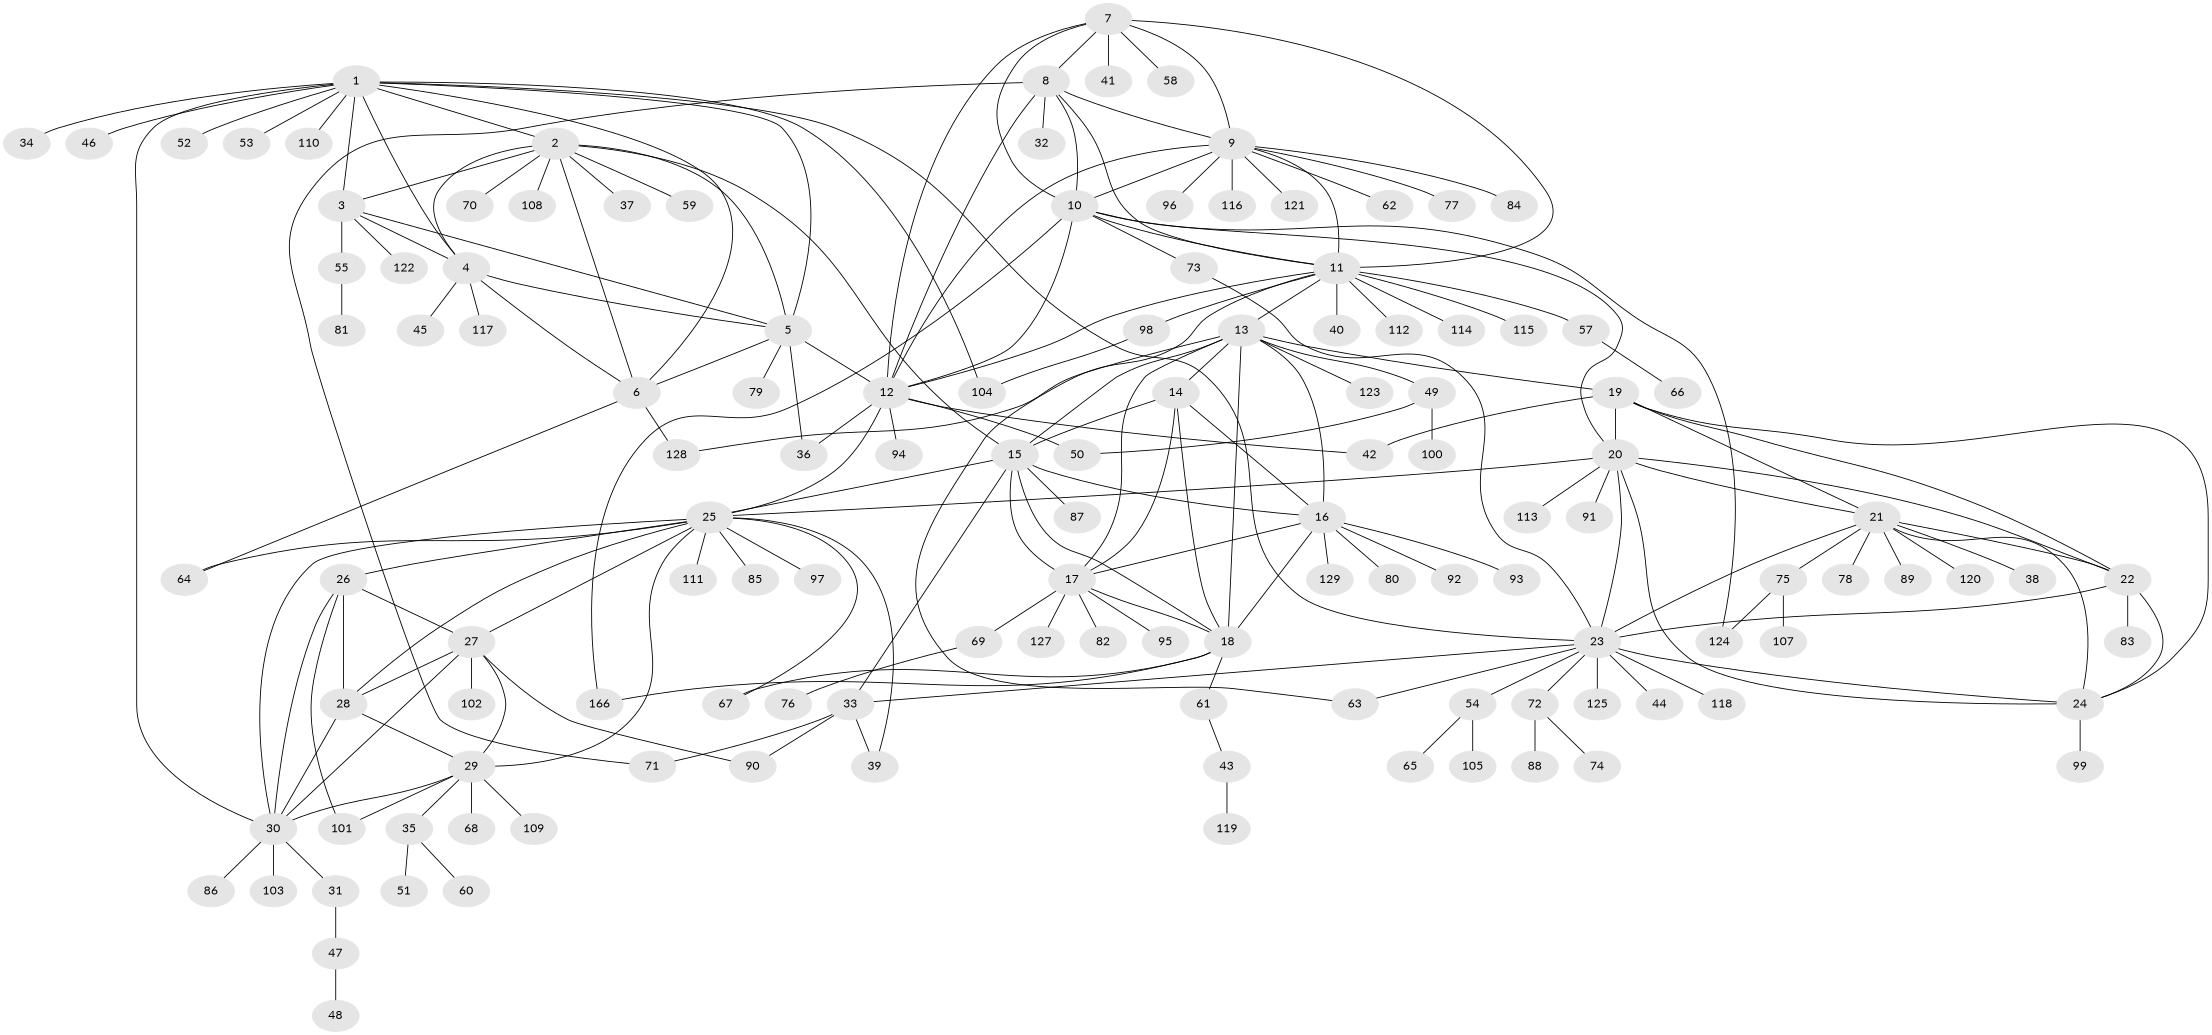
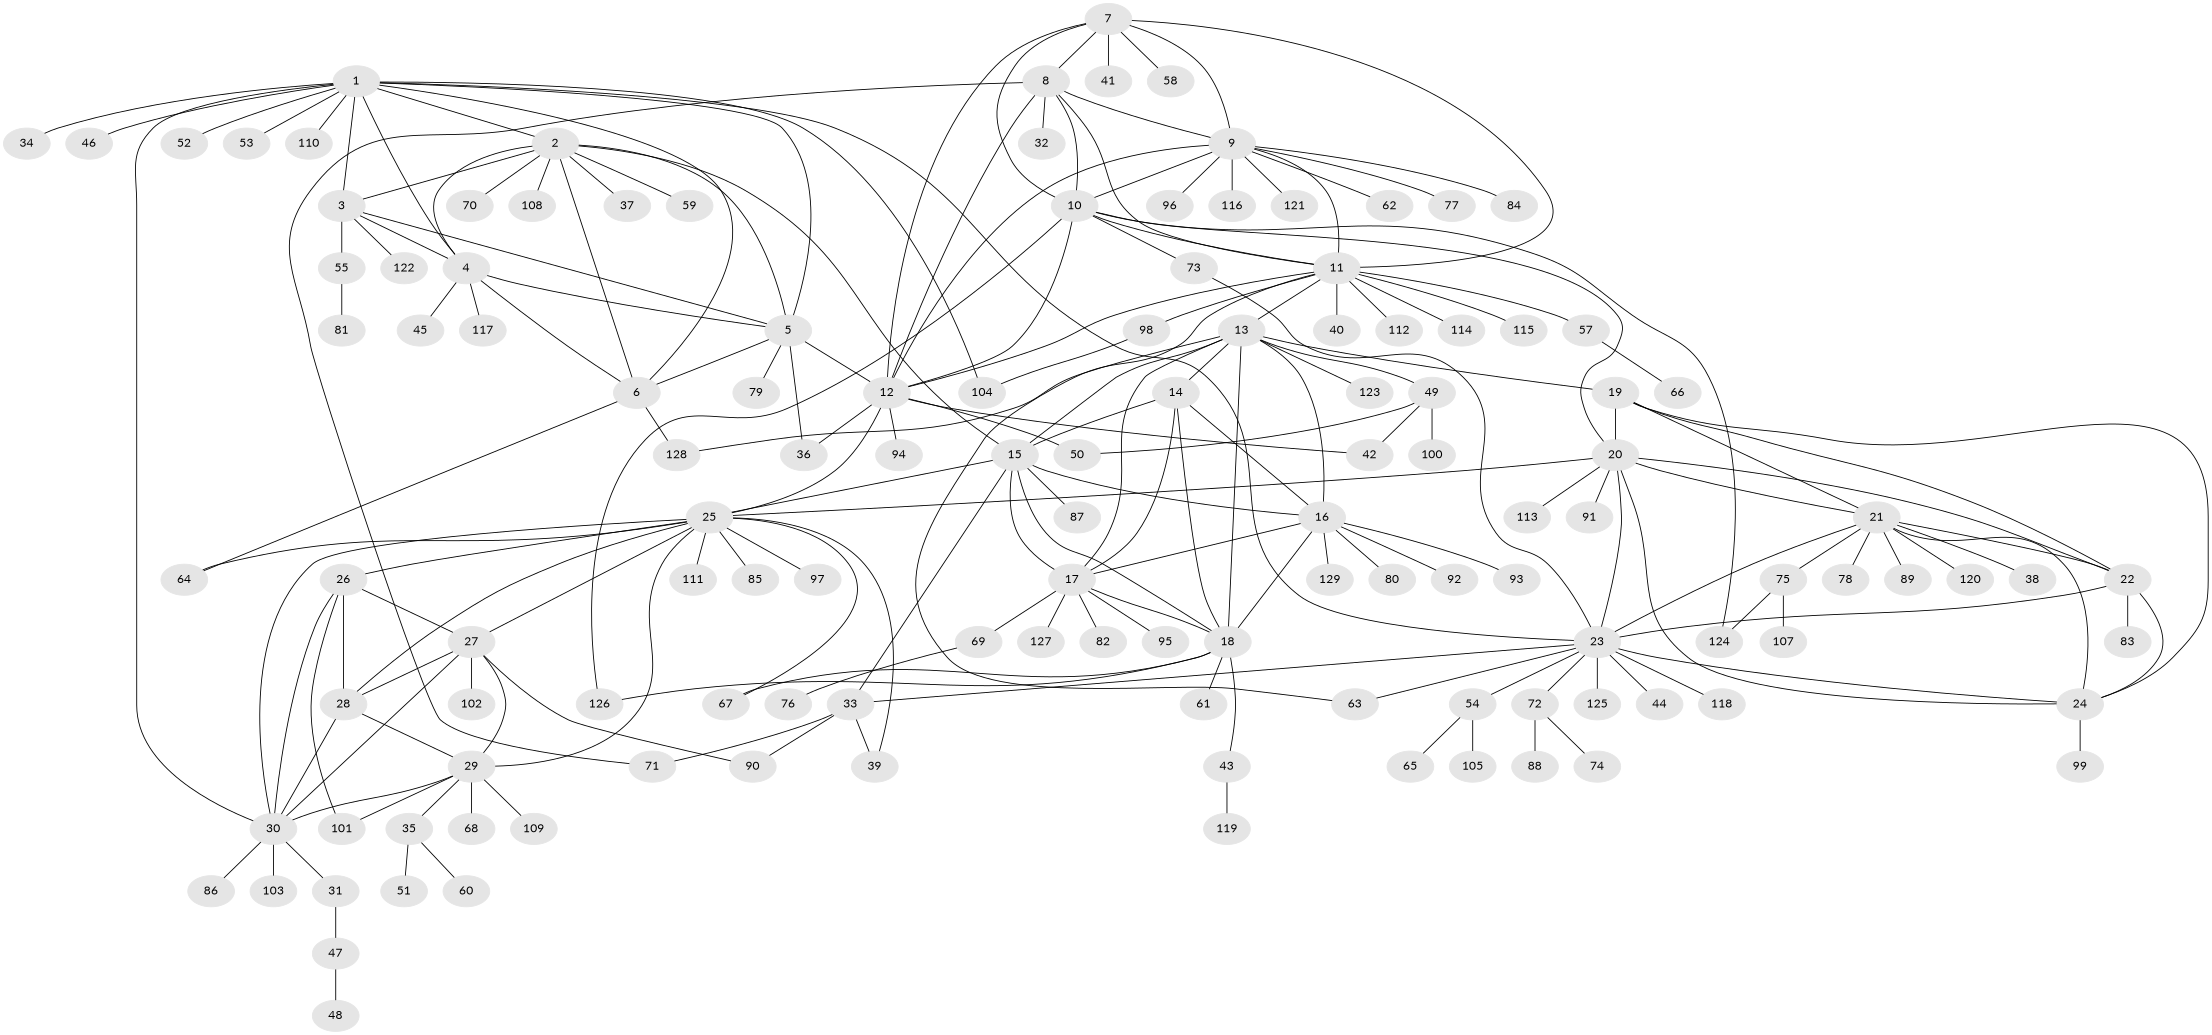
(1494, 415) -> (1401, 424)
(600, 704) -> (600, 704)
(1215, 735) -> (1236, 704)
